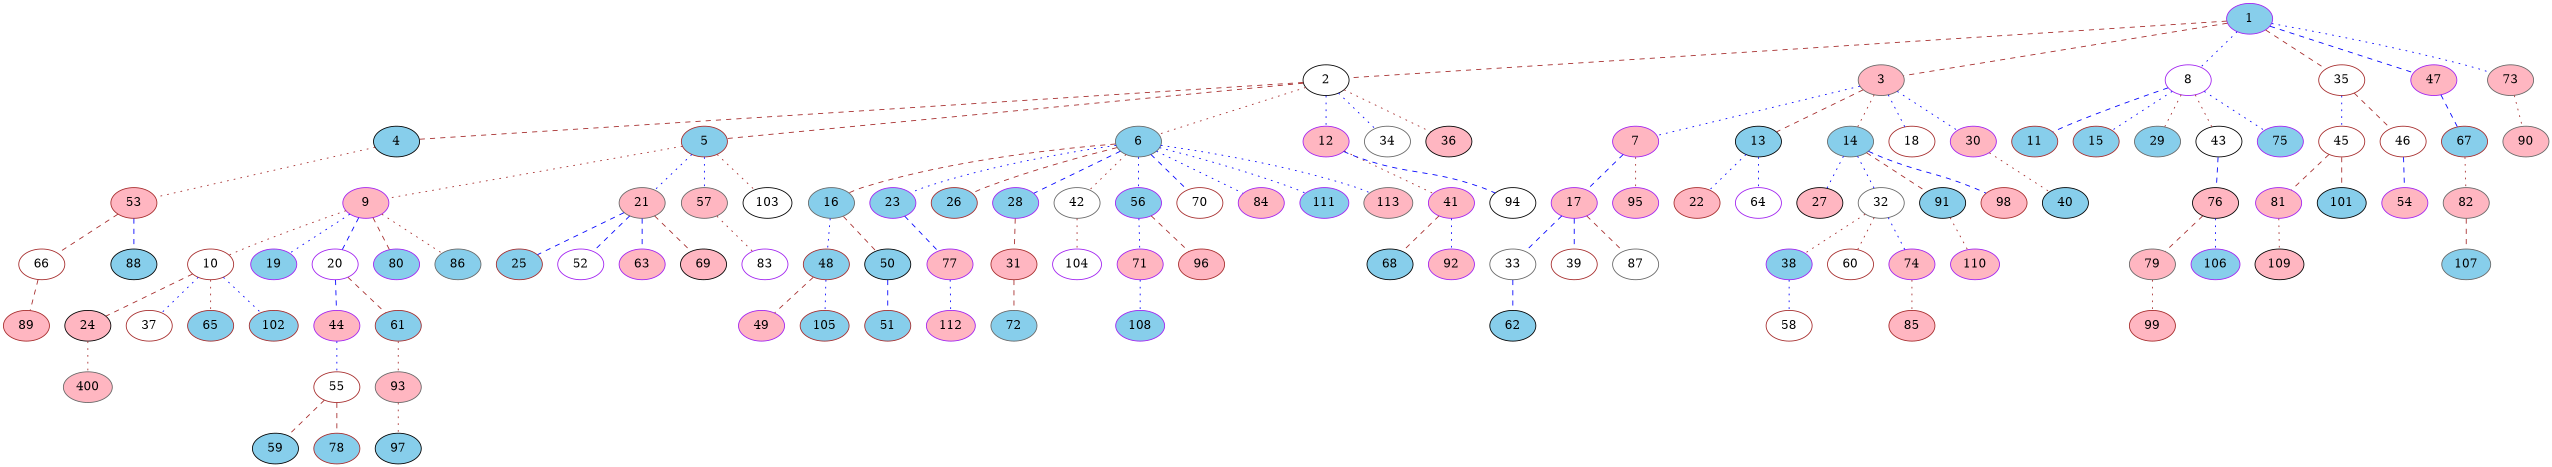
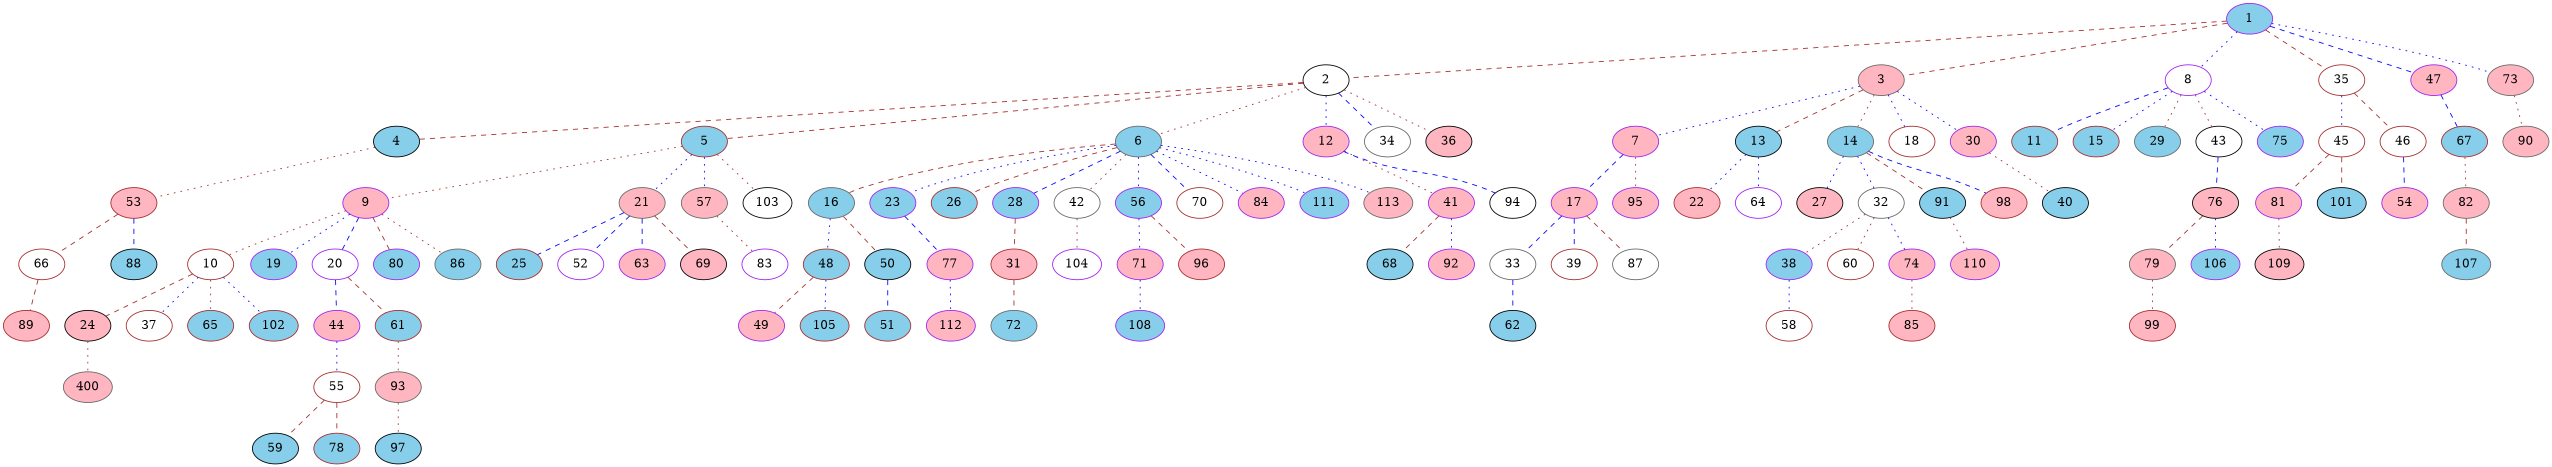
(1357, 111) -> (1357, 111)
